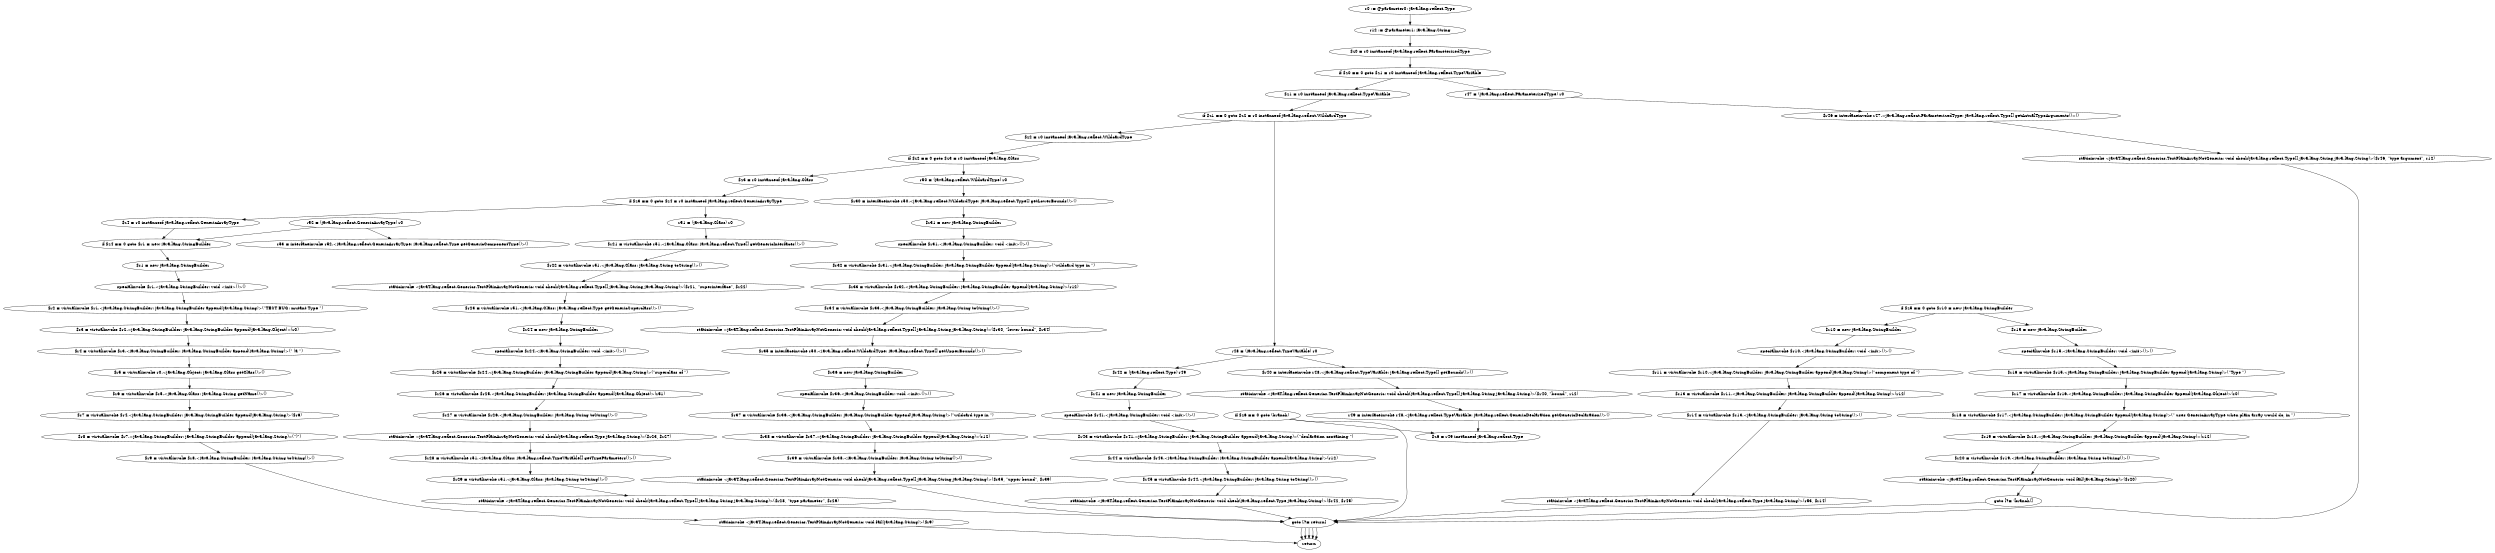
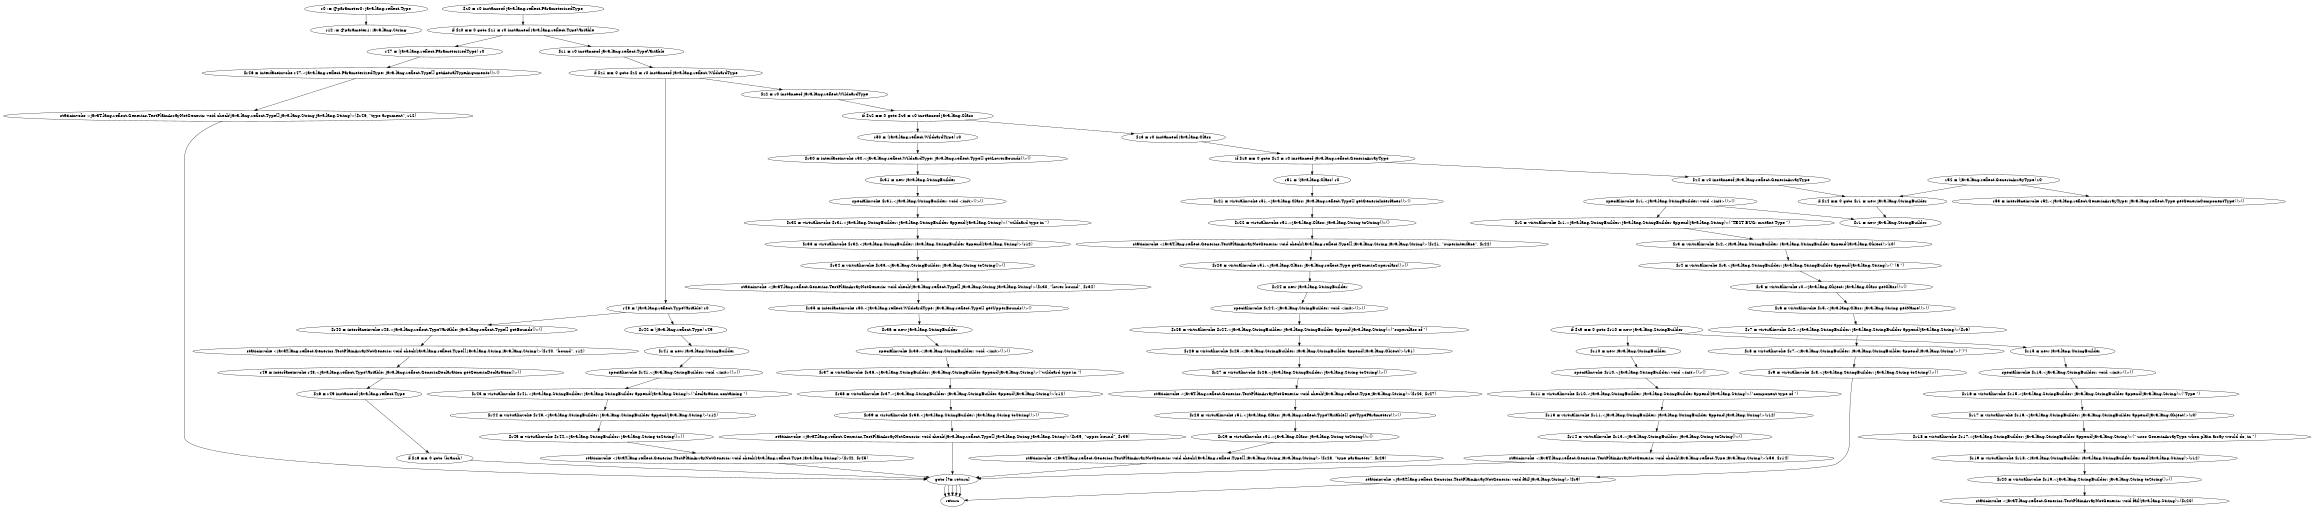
(1410, 40) -> none
(177, 275) -> (1783, 212)
(1360, 427) -> (396, 425)
(2013, 501) -> none
